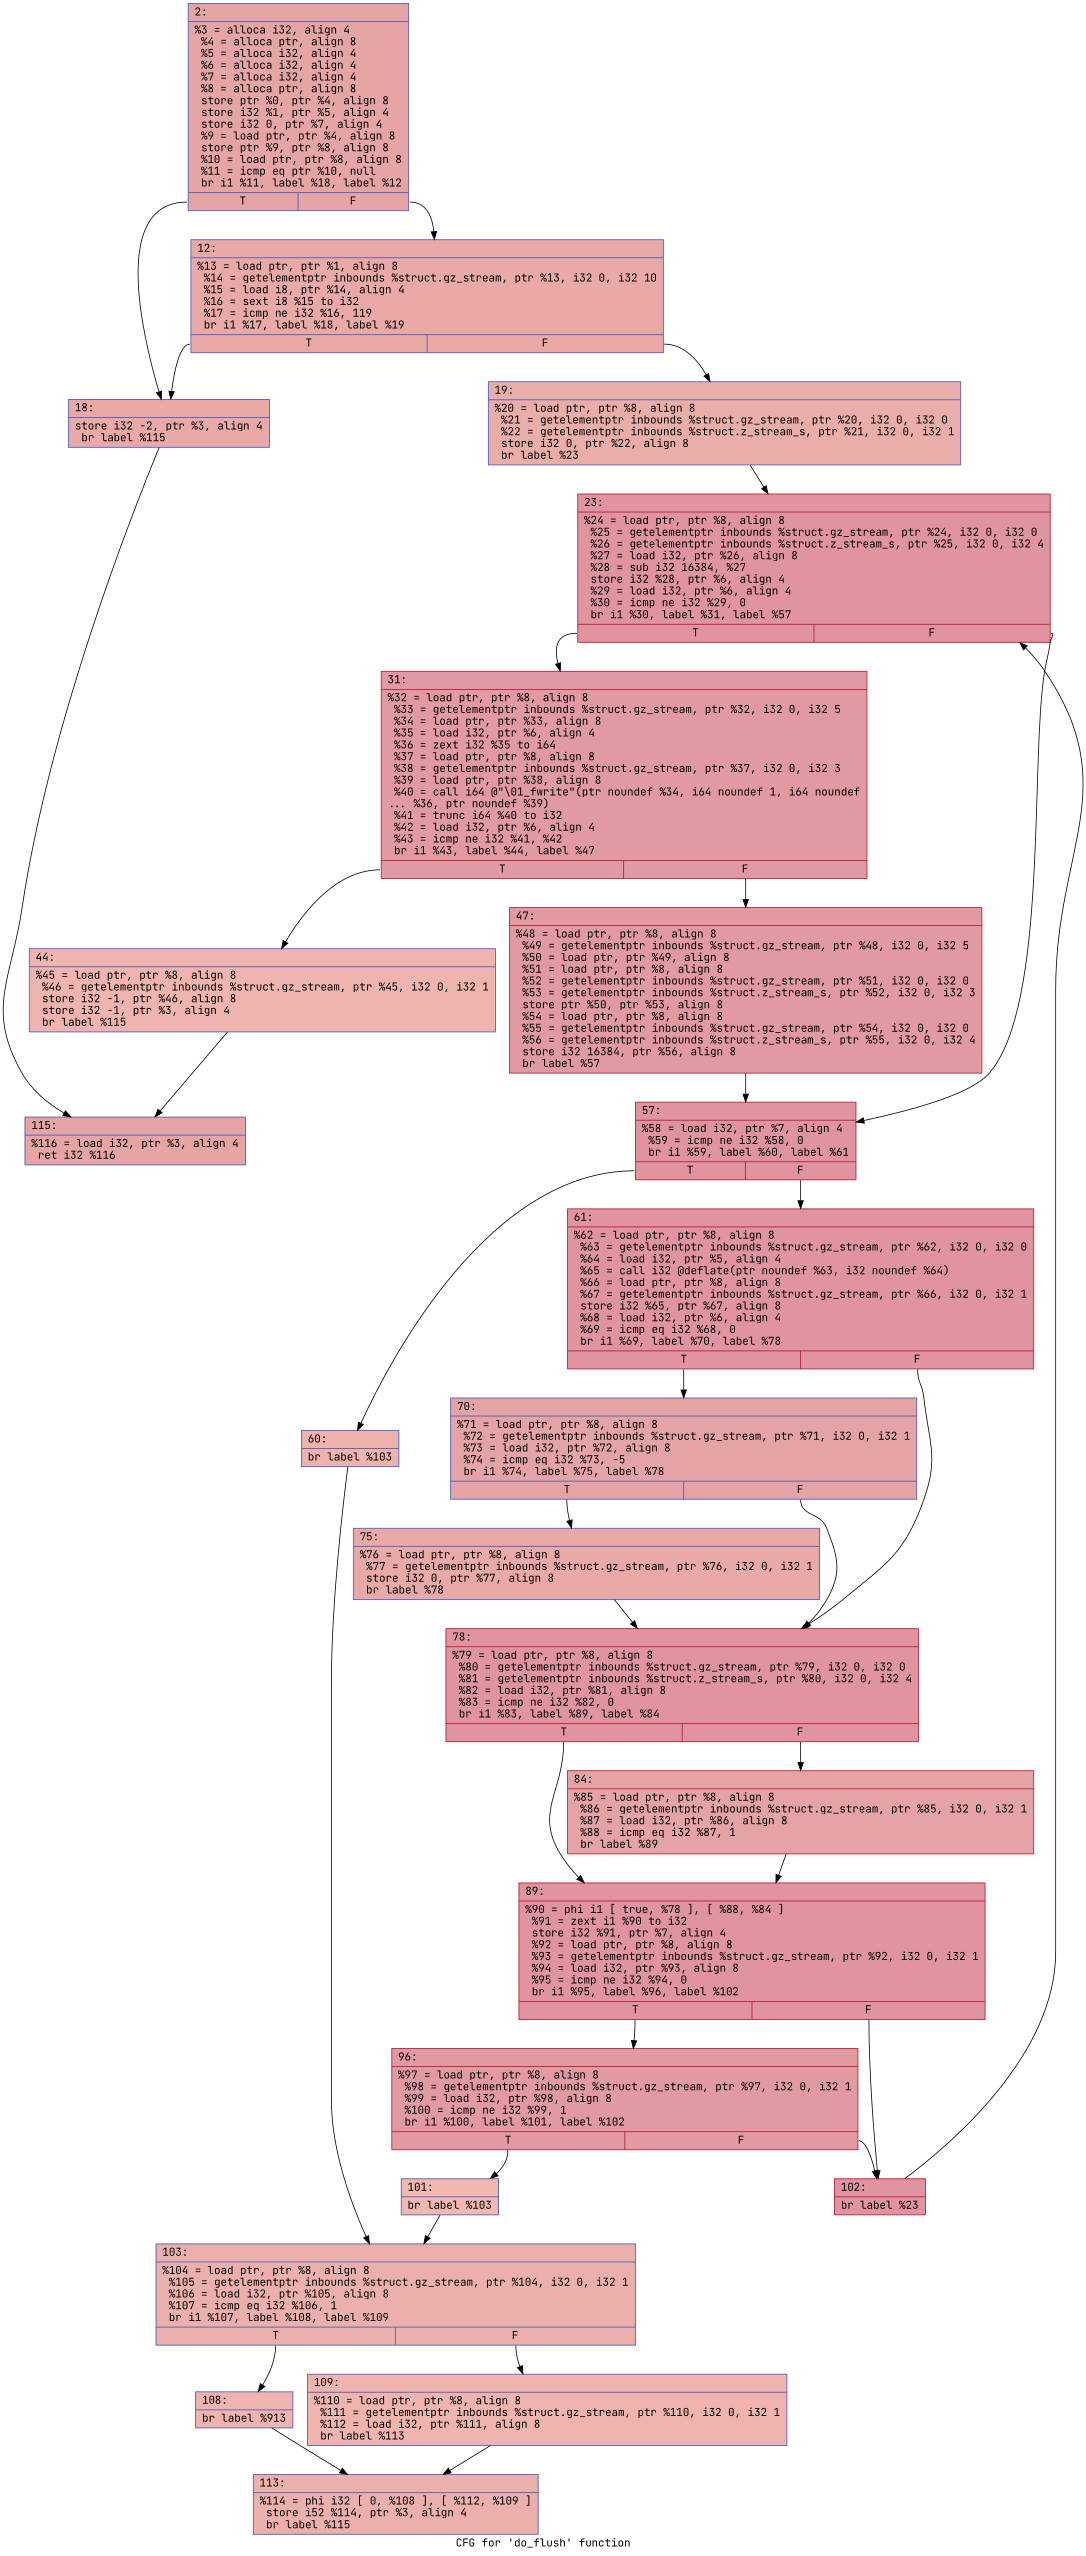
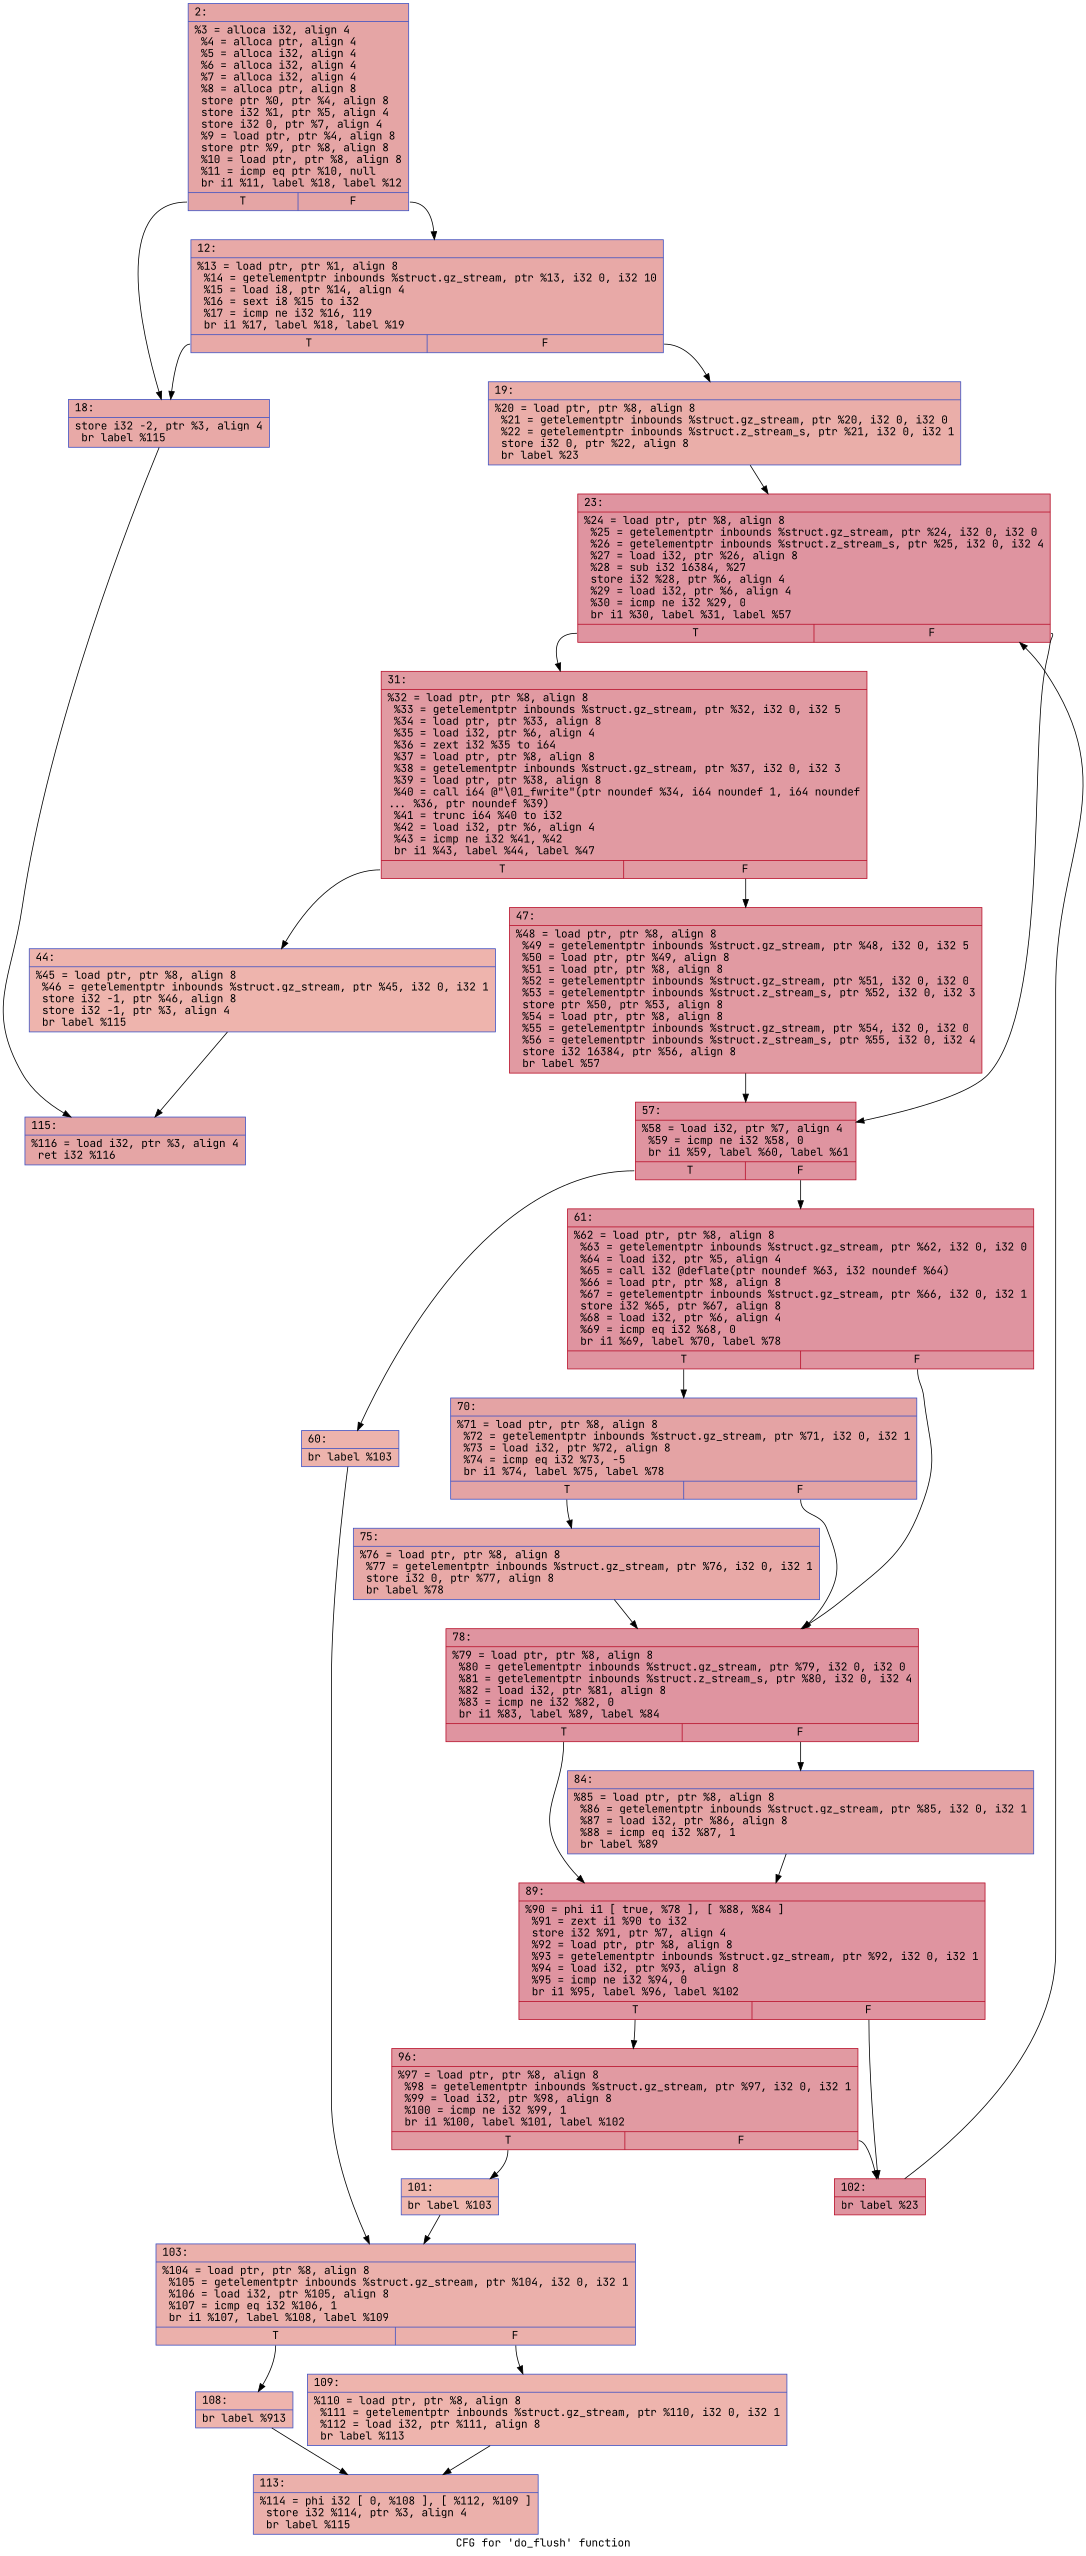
(276, 42) -> (276, 42)
(801, 1812) -> (801, 1812)
(364, 2513) -> (364, 2513)
